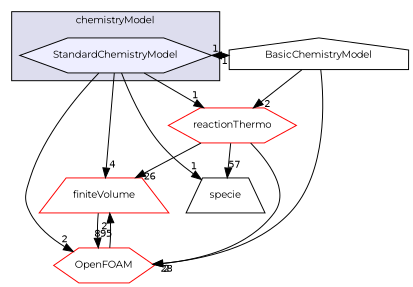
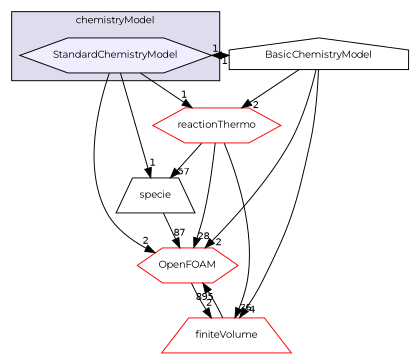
(110, 120) -> (298, 194)
none -> (170, 226)
